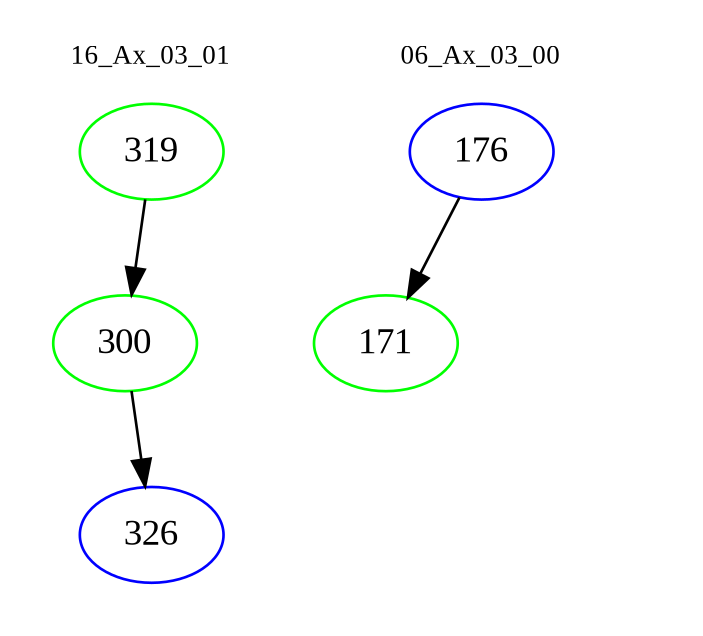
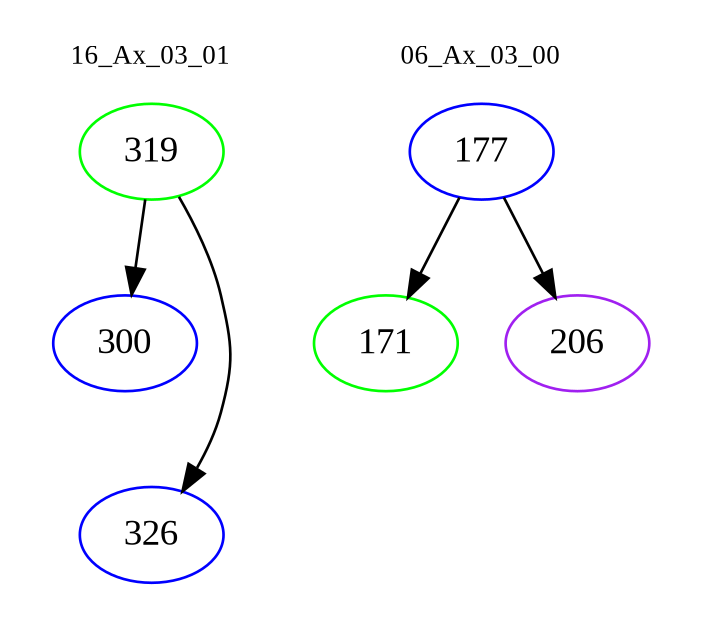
(482, 152) -> (482, 152)
(125, 343) -> (125, 343)
none -> (577, 343)
(136, 425) -> (228, 331)
